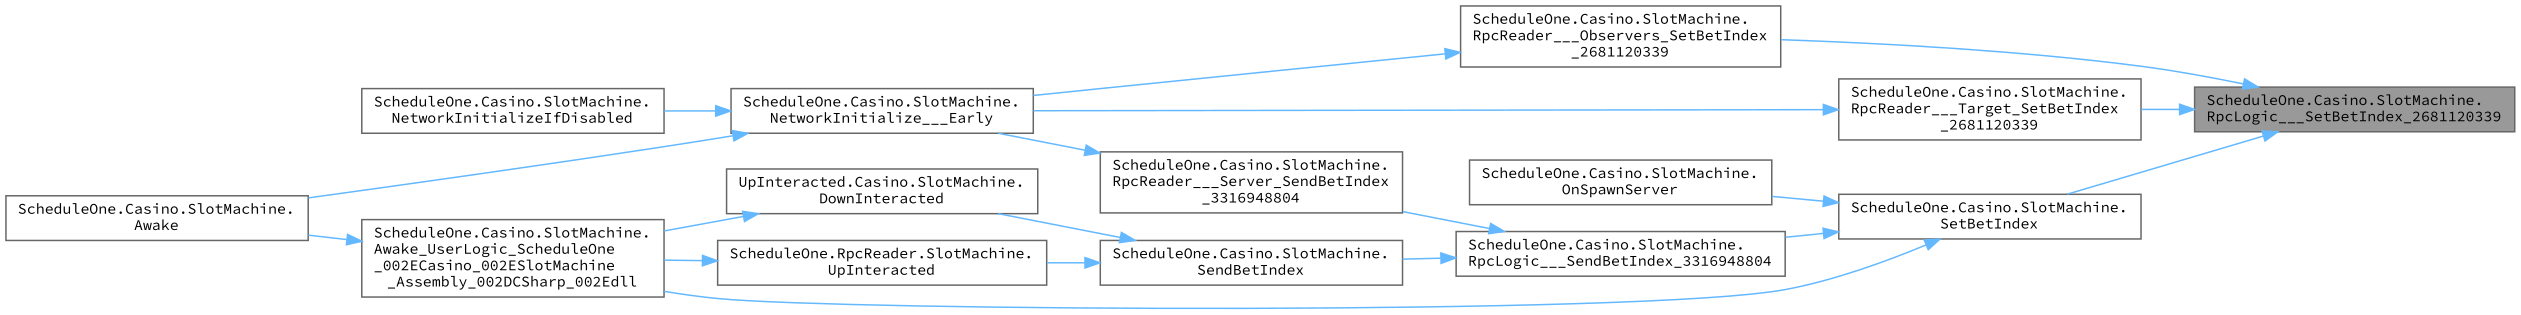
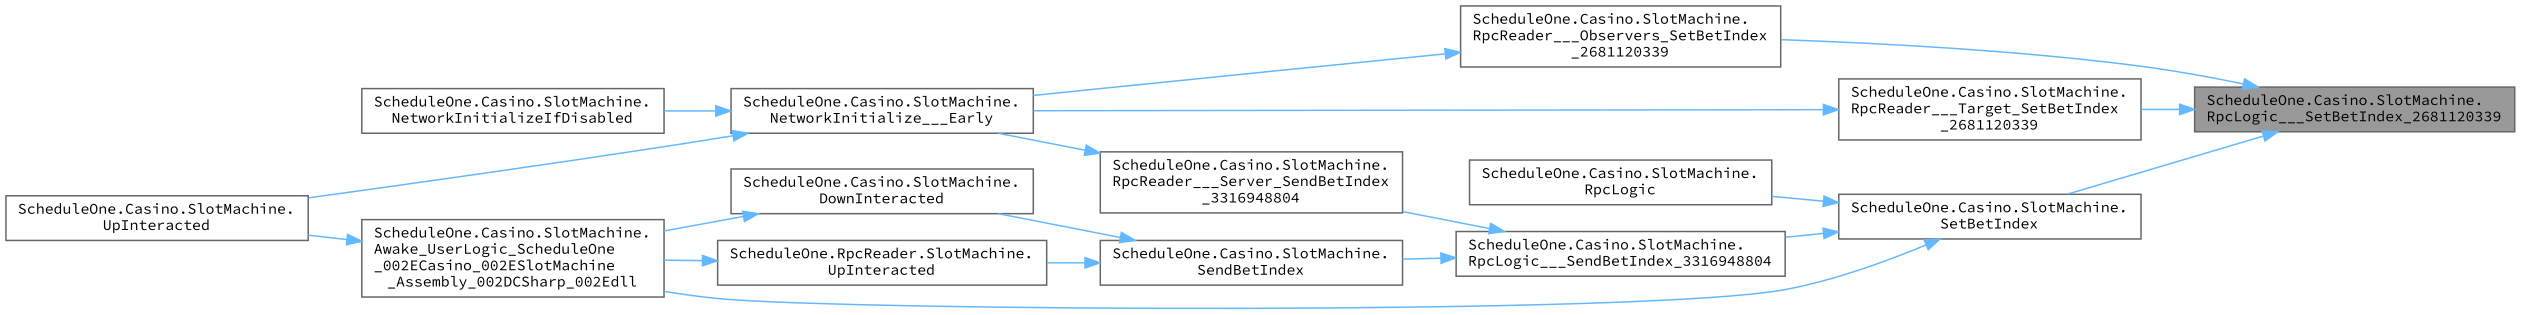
(1621, 182) -> (1621, 182)
(882, 191) -> (882, 191)
(157, 218) -> (157, 218)
